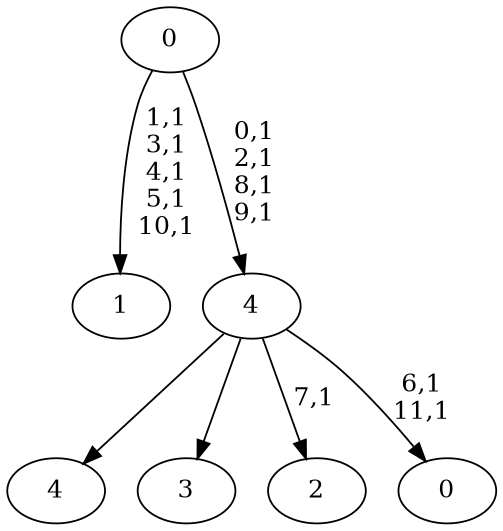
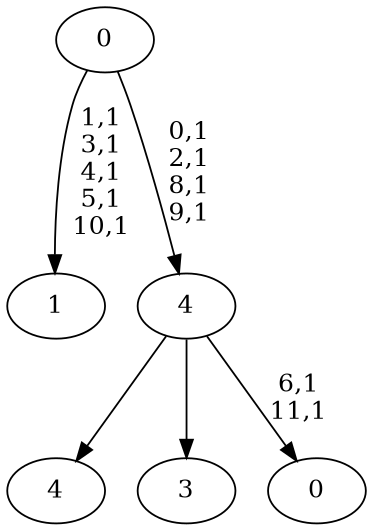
(317, 491) -> none
